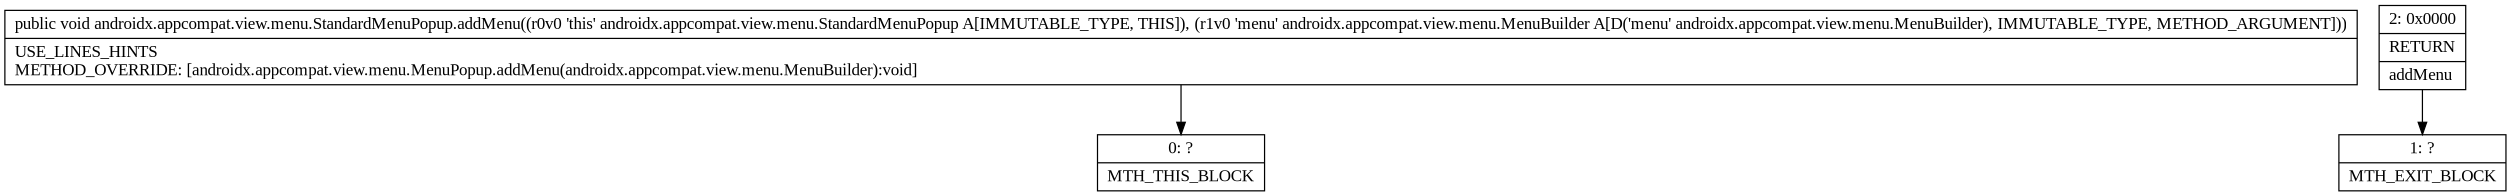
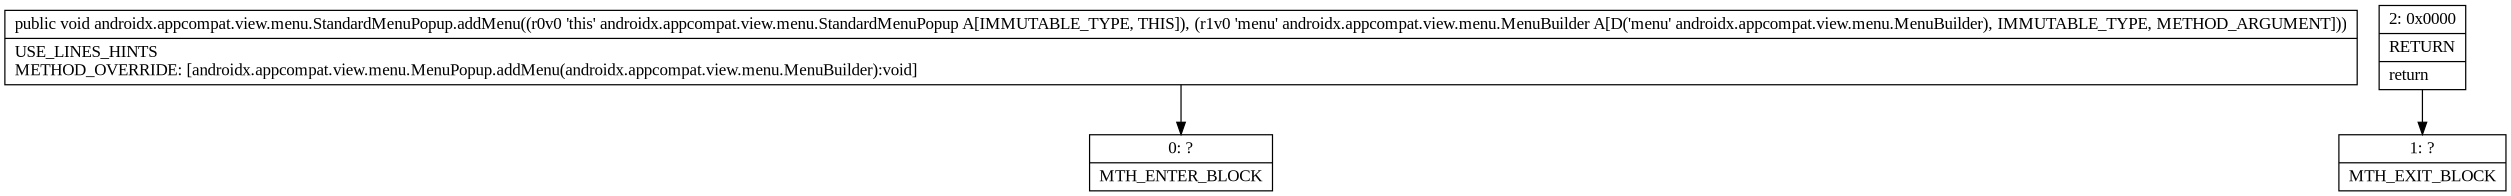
(2421, 75) -> (2409, 75)
(1181, 176) -> (1181, 176)
